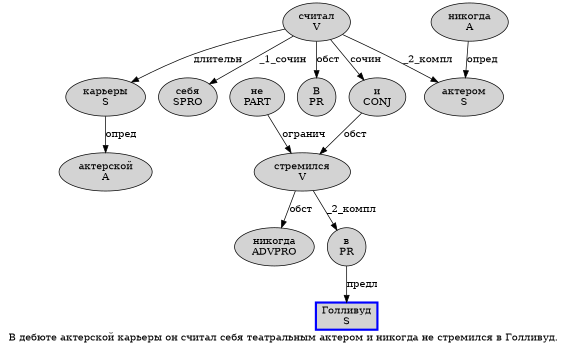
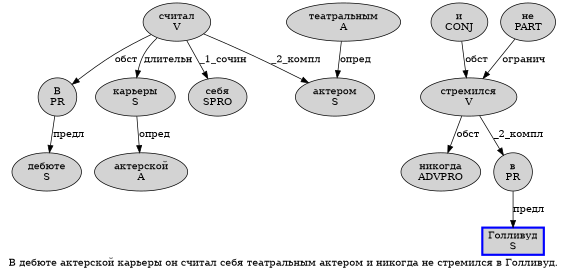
(470, 22) -> (344, 22)
(345, 57) -> none
none -> (47, 172)
